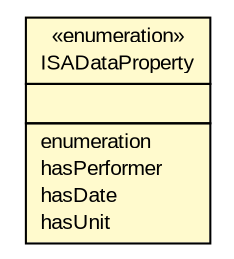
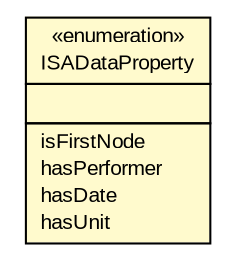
(96, 142) -> (93, 142)
